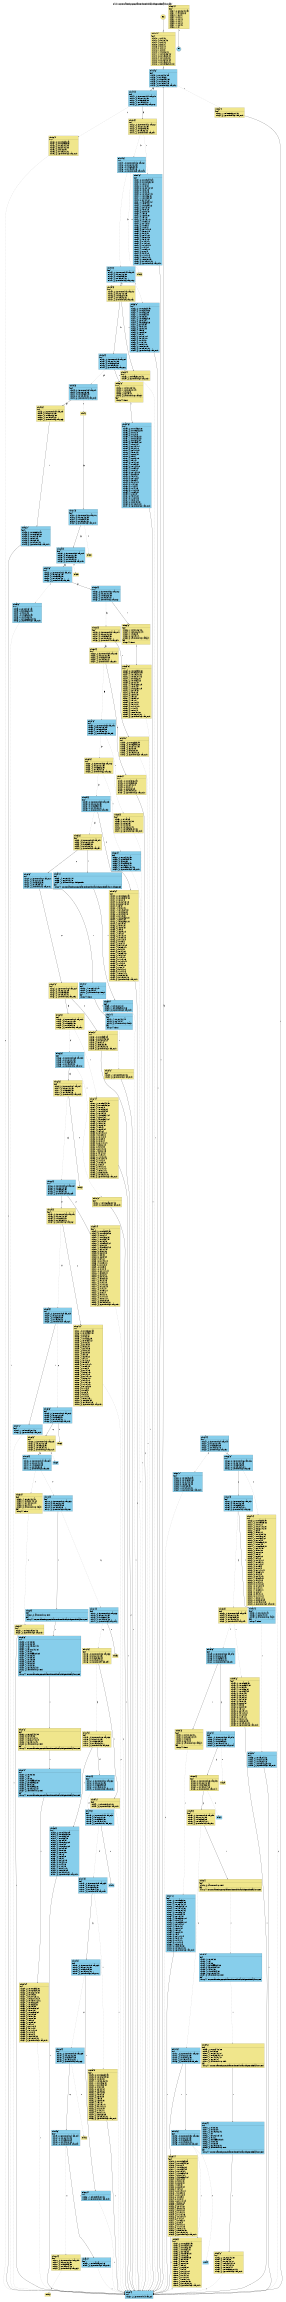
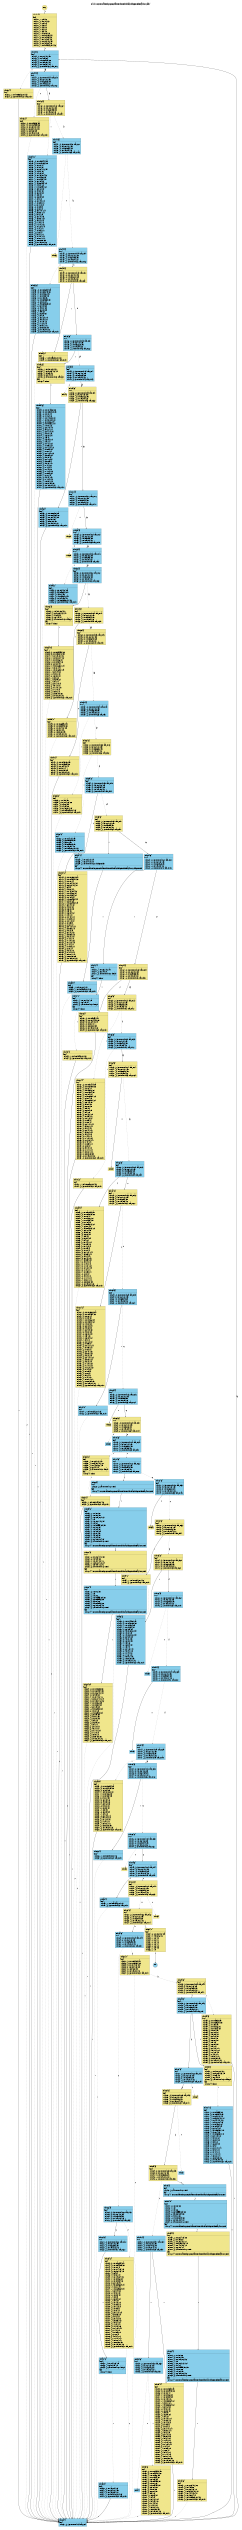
(83, 462) -> (83, 446)
(188, 1482) -> (135, 1965)
(236, 1559) -> (163, 1979)
none -> (147, 1674)
(230, 1885) -> (195, 2191)
none -> (138, 1917)
